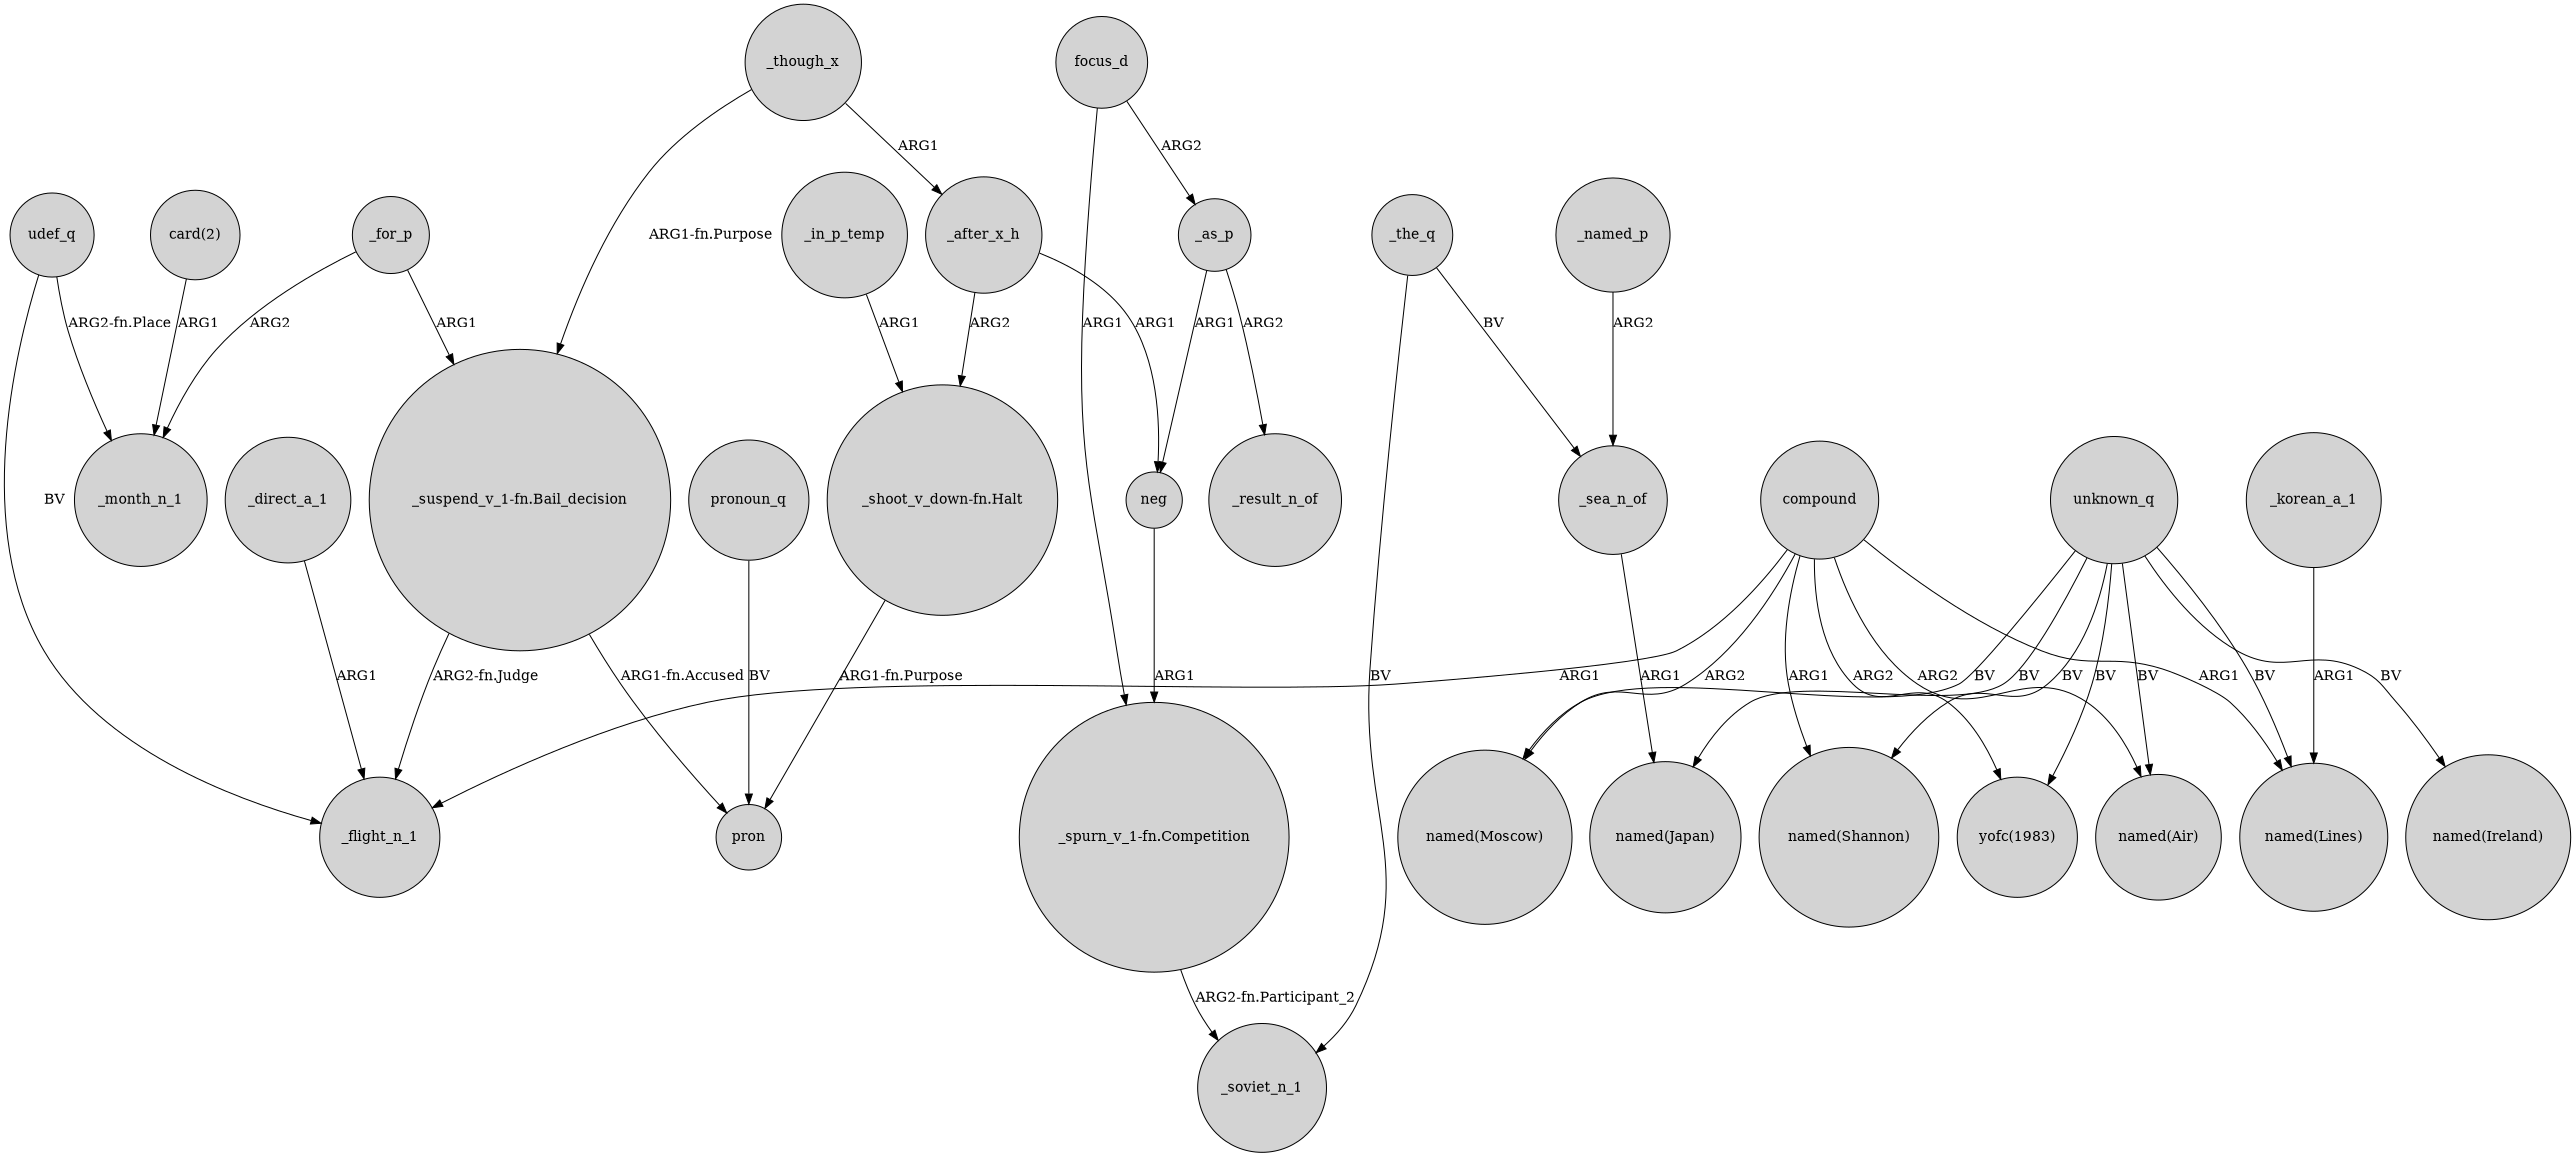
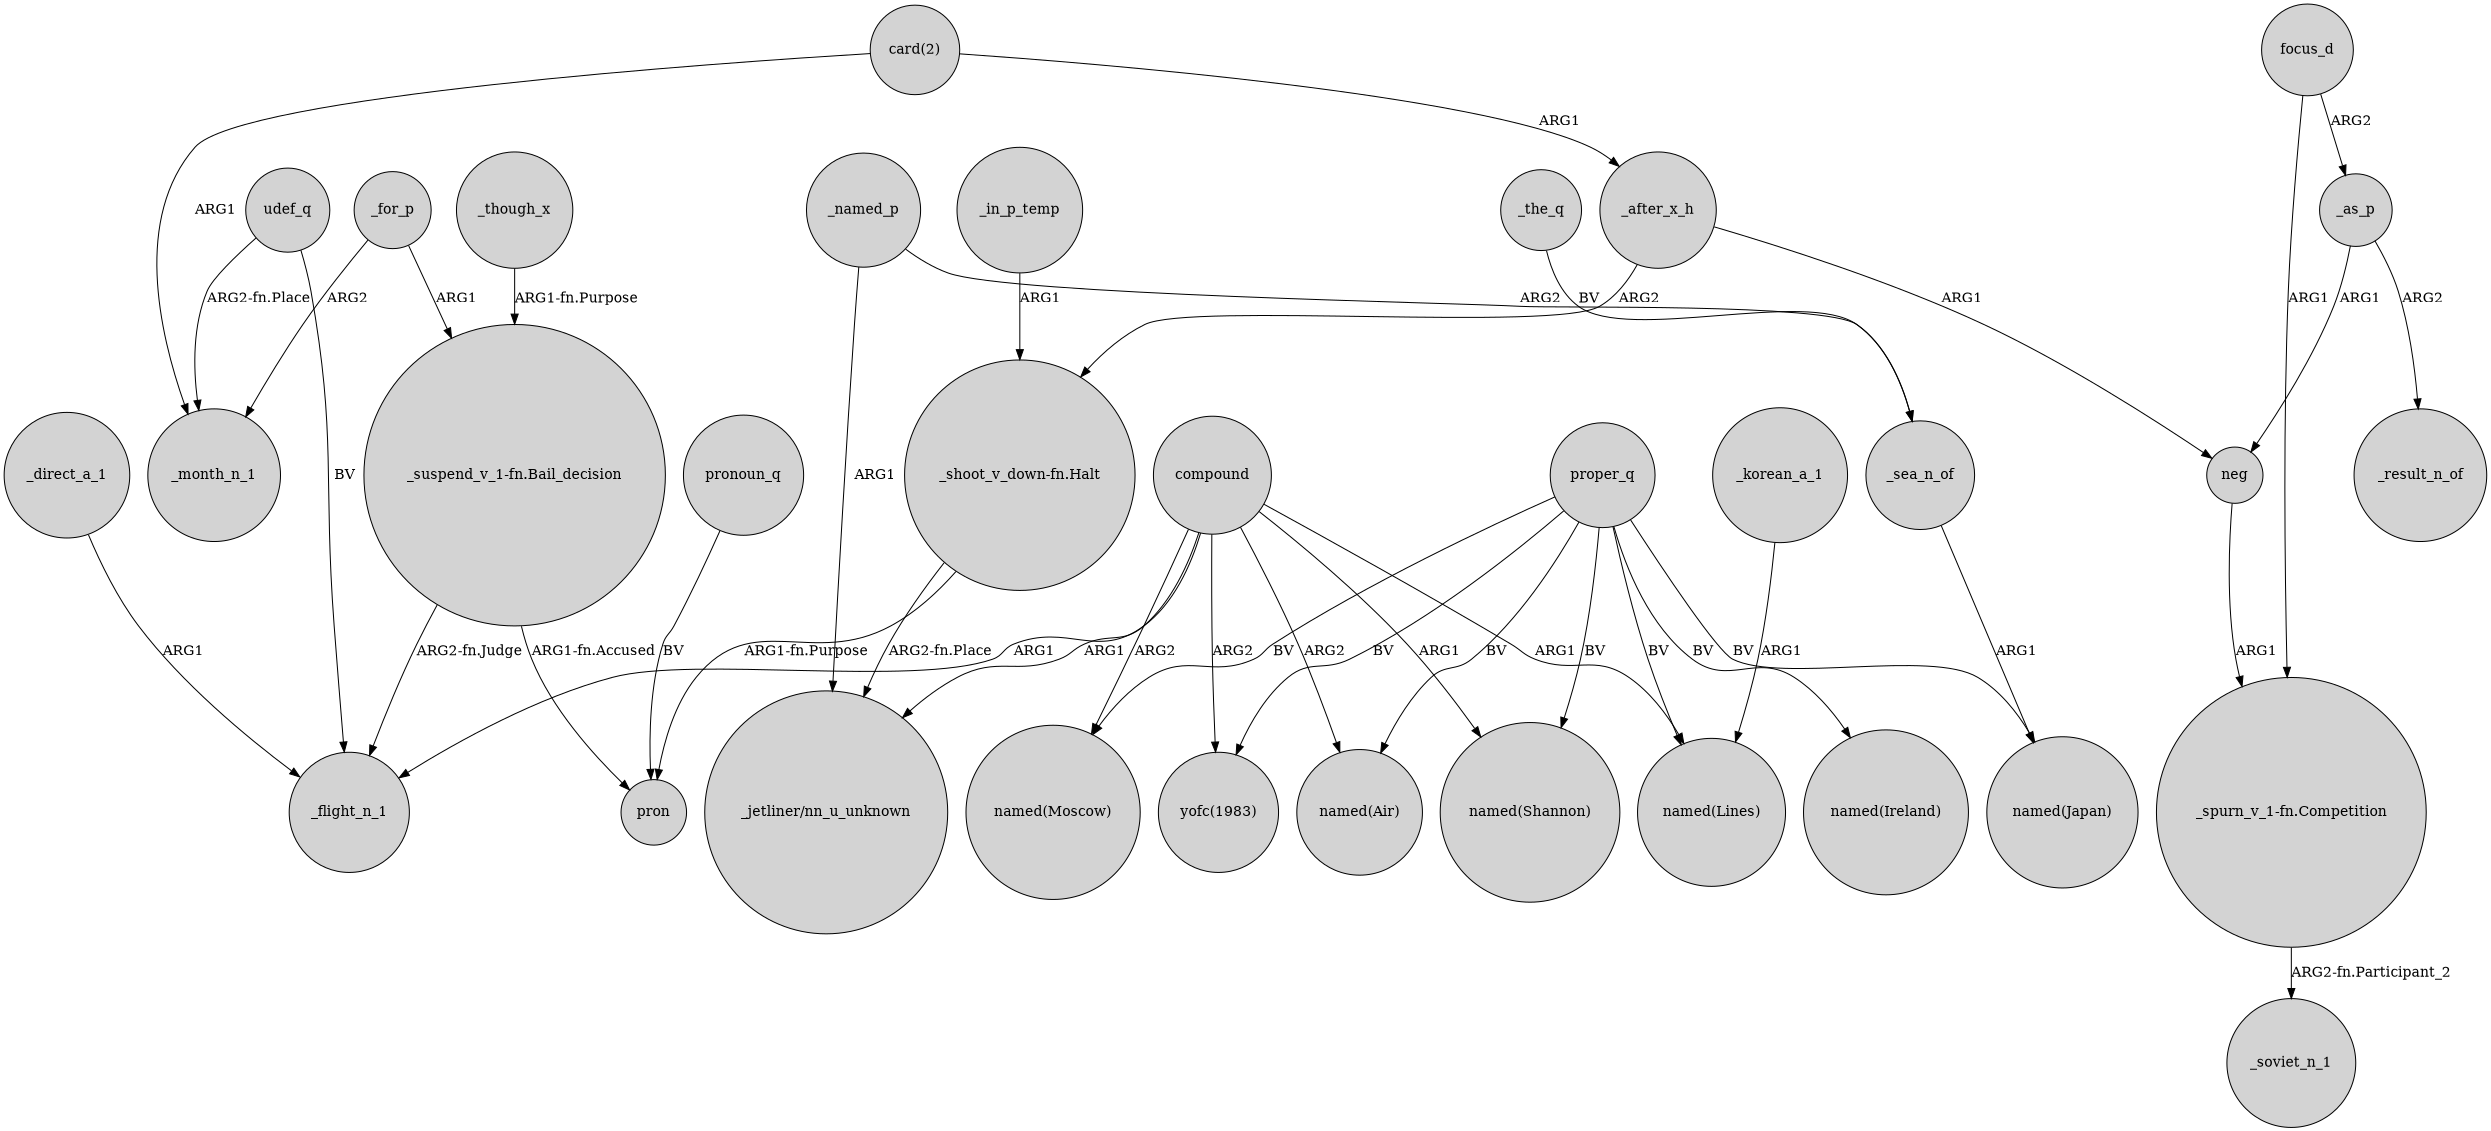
(890, 145) -> (1290, 85)
(2114, 500) -> (1603, 475)
(1370, 668) -> none
none -> (826, 812)
